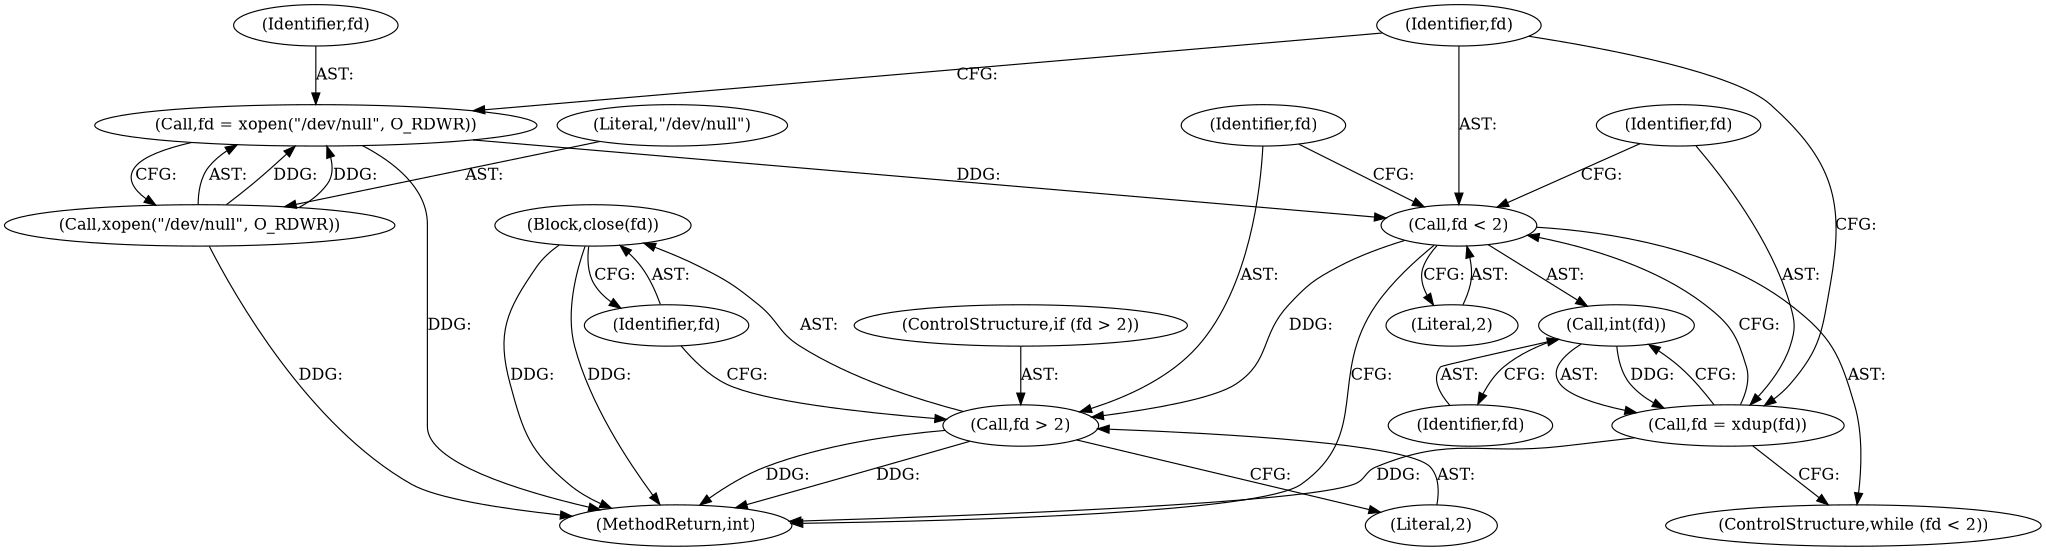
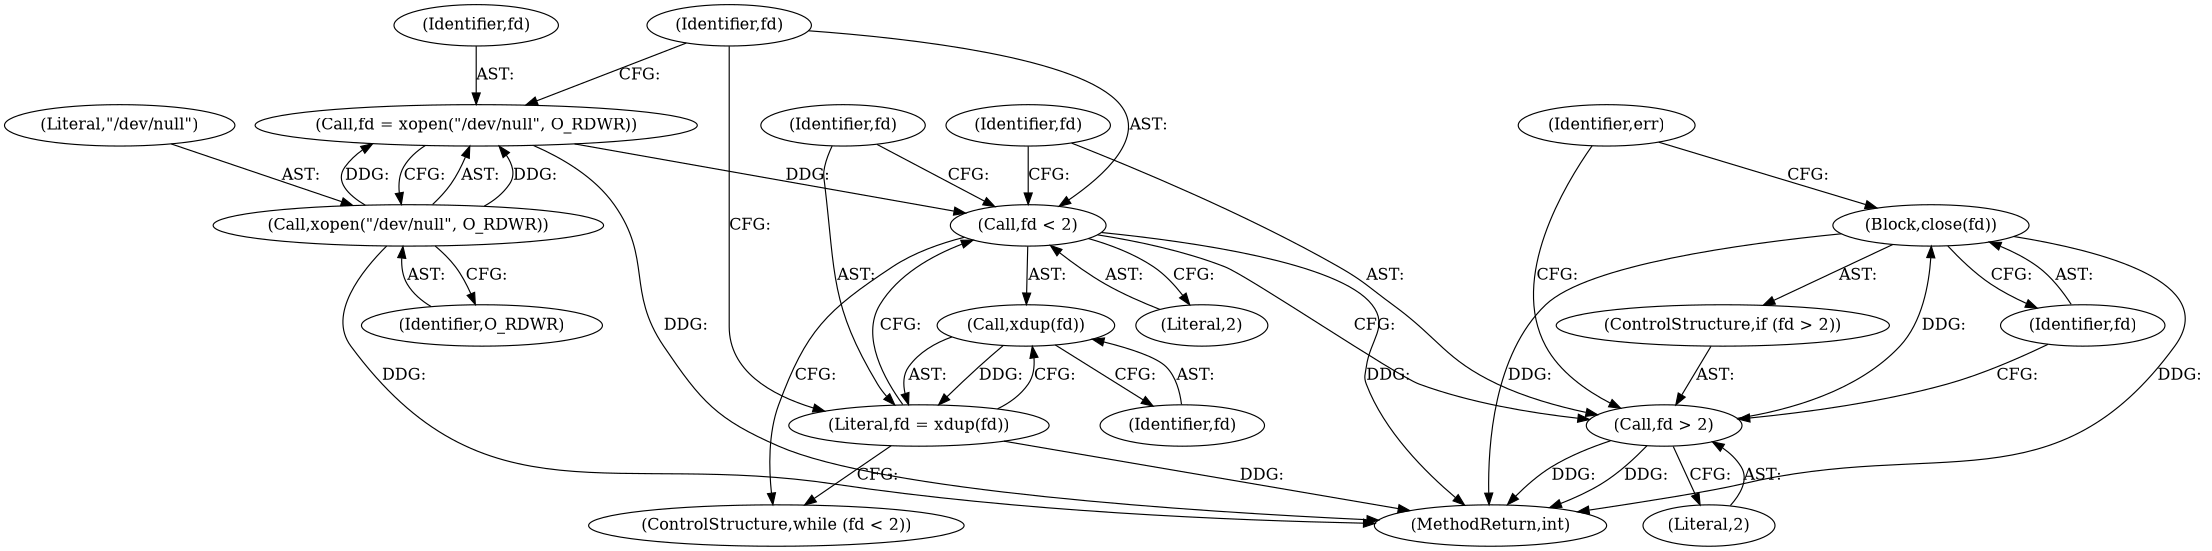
none -> (1607, 125)
none -> (1833, 272)
none -> (482, 325)
(822, 325) -> (1946, 325)
(1313, 325) -> (1377, 325)
(1616, 325) -> (1026, 325)
(1374, 375) -> (1391, 375)
(1869, 375) -> (818, 375)
(1728, 425) -> (919, 425)
